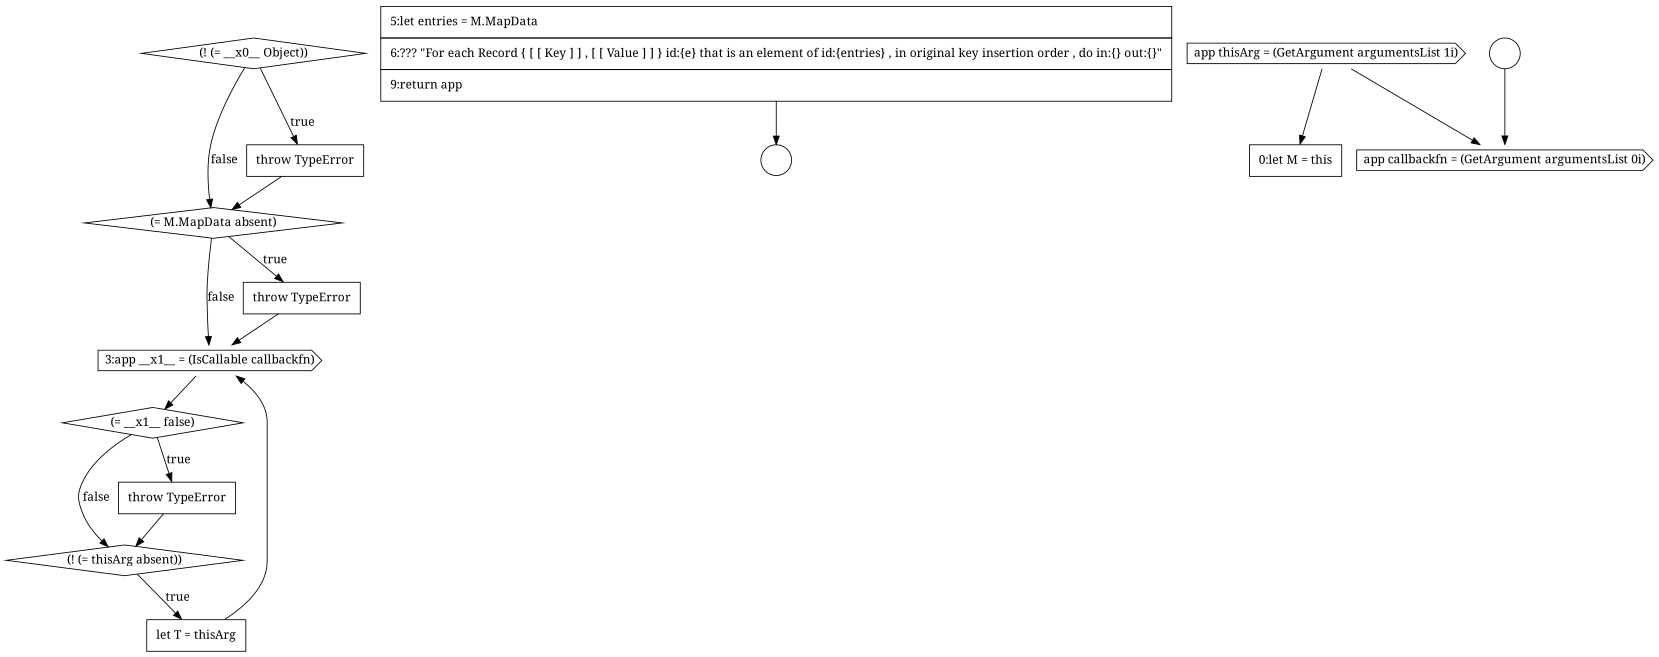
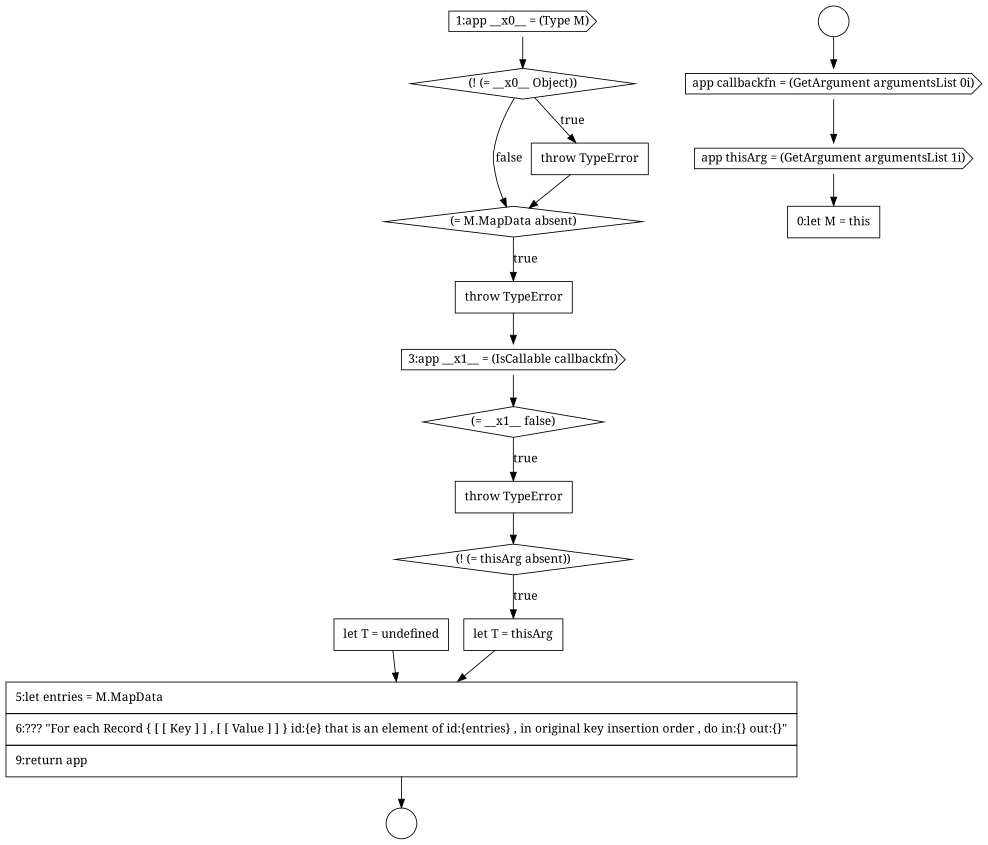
none -> (523, 21)
(1412, 105) -> (834, 117)
(207, 287) -> none
(83, 481) -> none
(267, 505) -> (480, 663)
none -> (391, 634)
